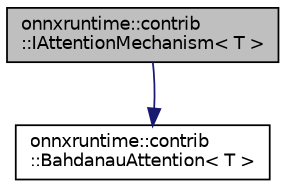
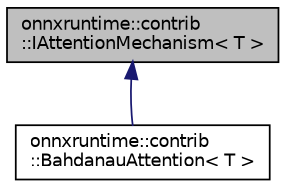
(154, 85) -> (131, 103)
